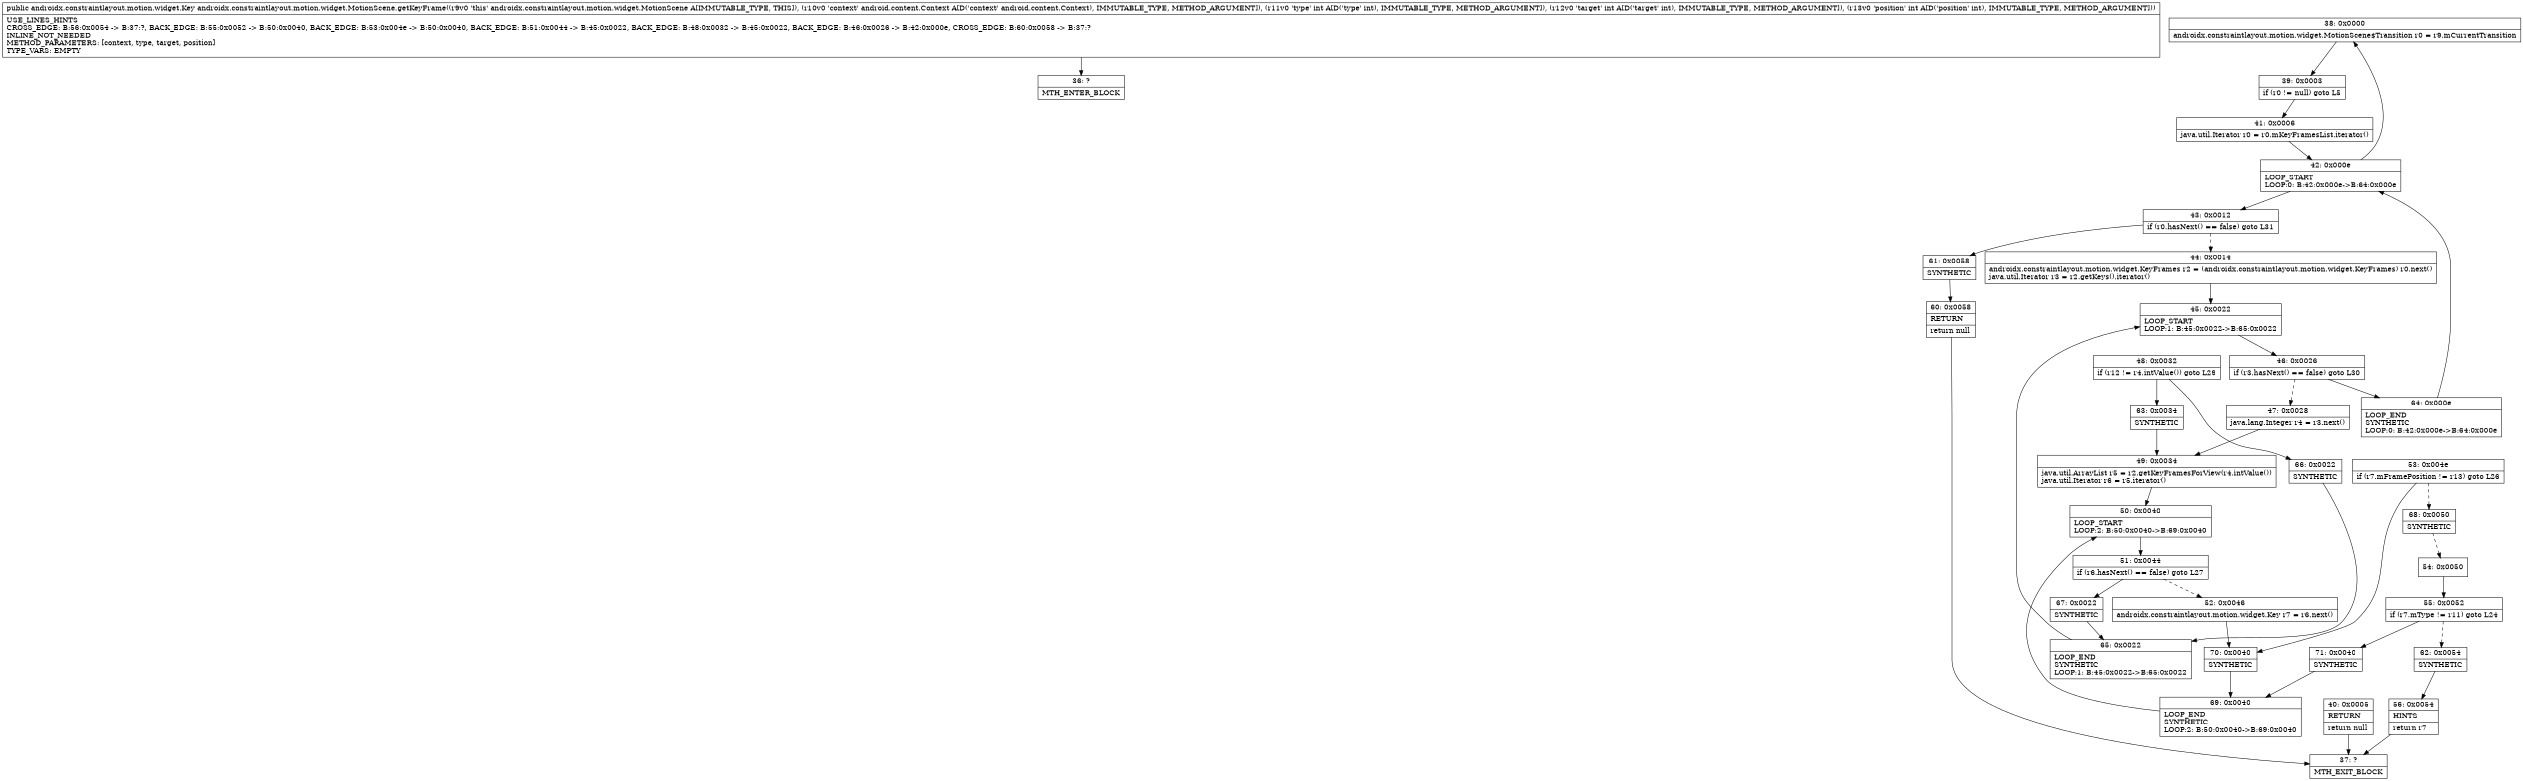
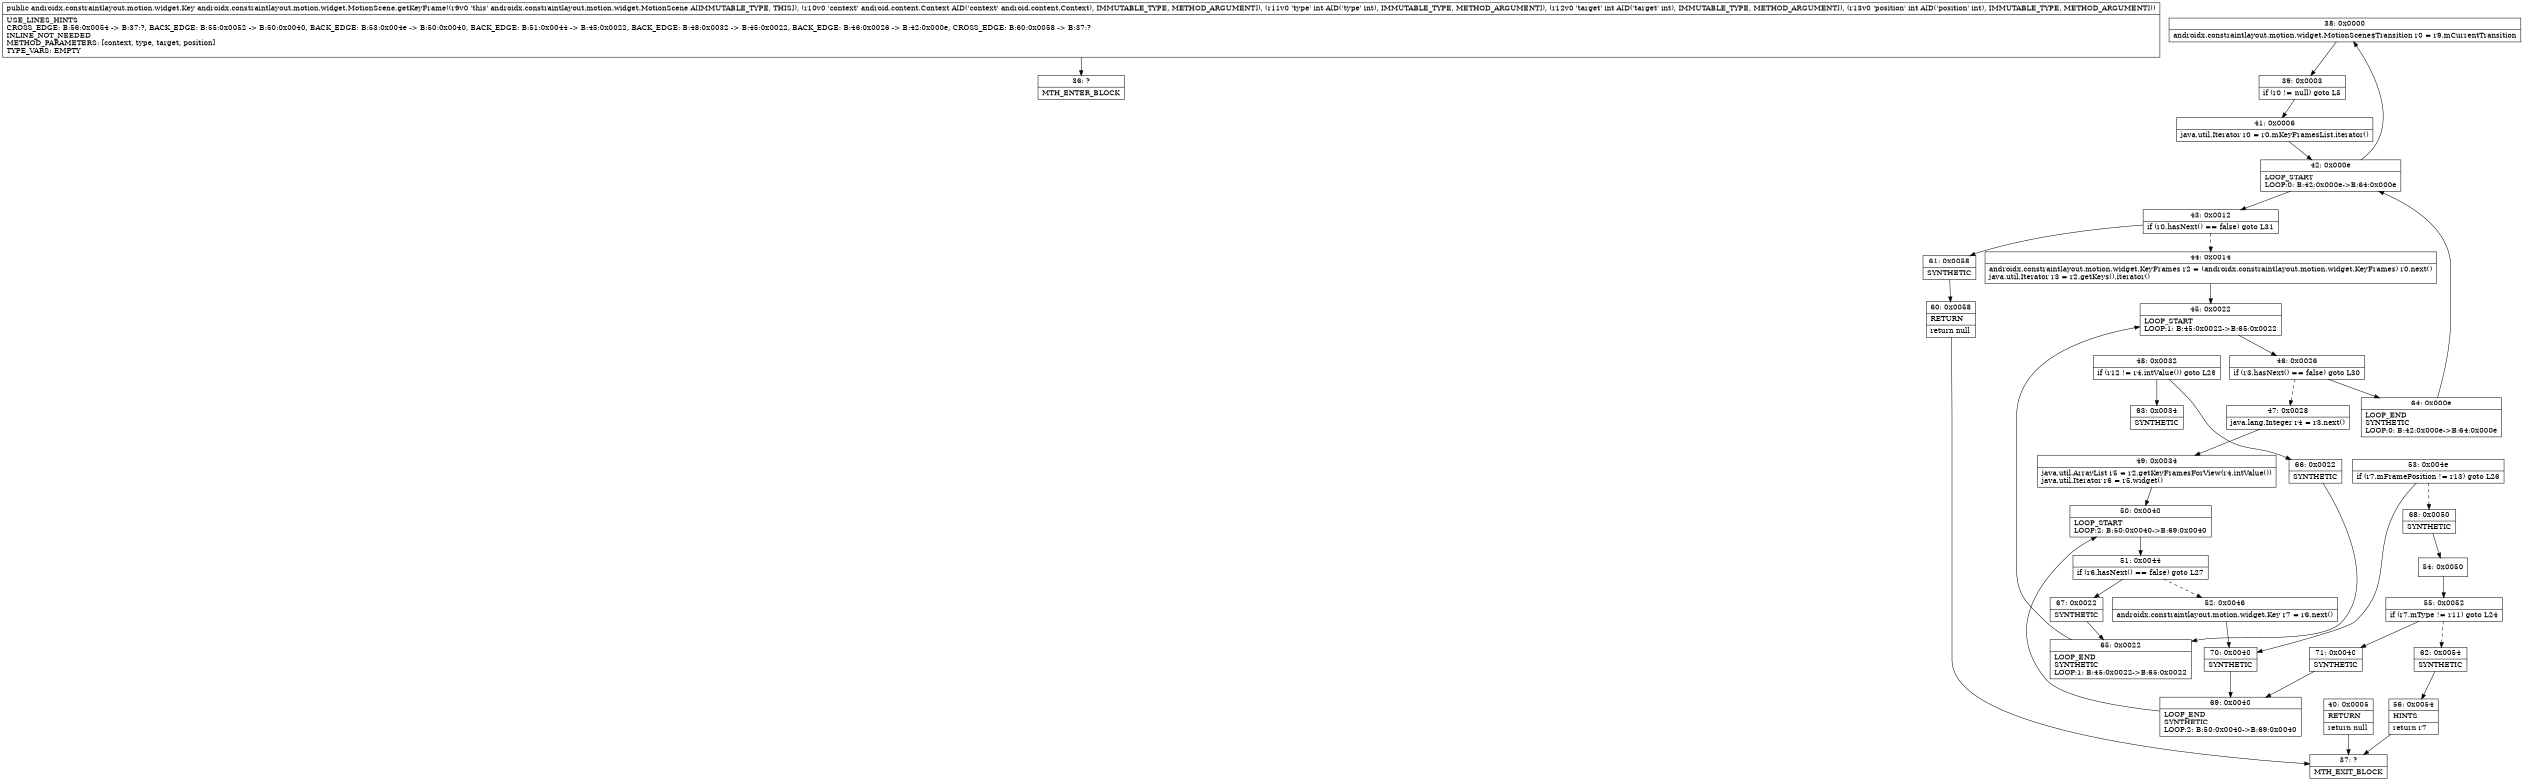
(2157, 440) -> none
(2104, 481) -> (2102, 481)
(2436, 543) -> (2436, 543)
